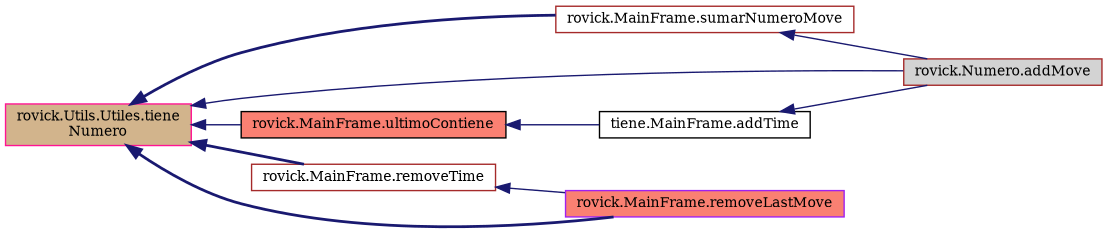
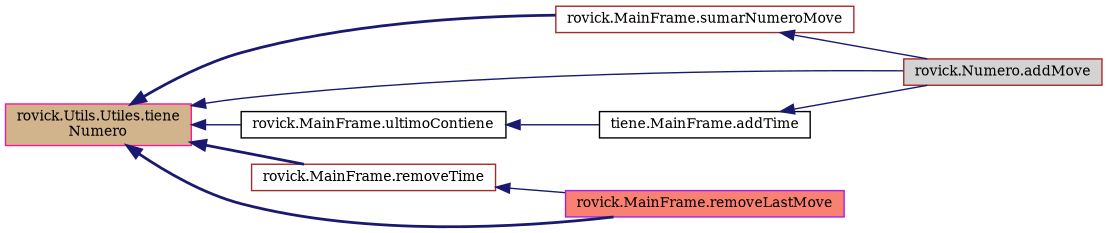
(374, 125) -> (374, 125)
